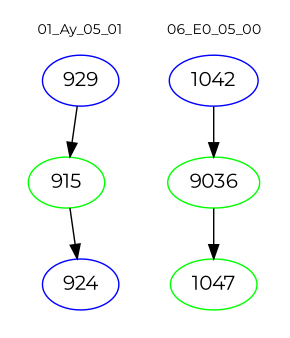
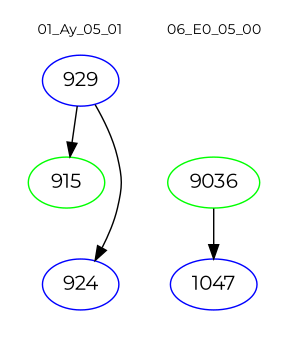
(214, 81) -> none
(73, 226) -> (121, 175)
(214, 284) -> (214, 284)
